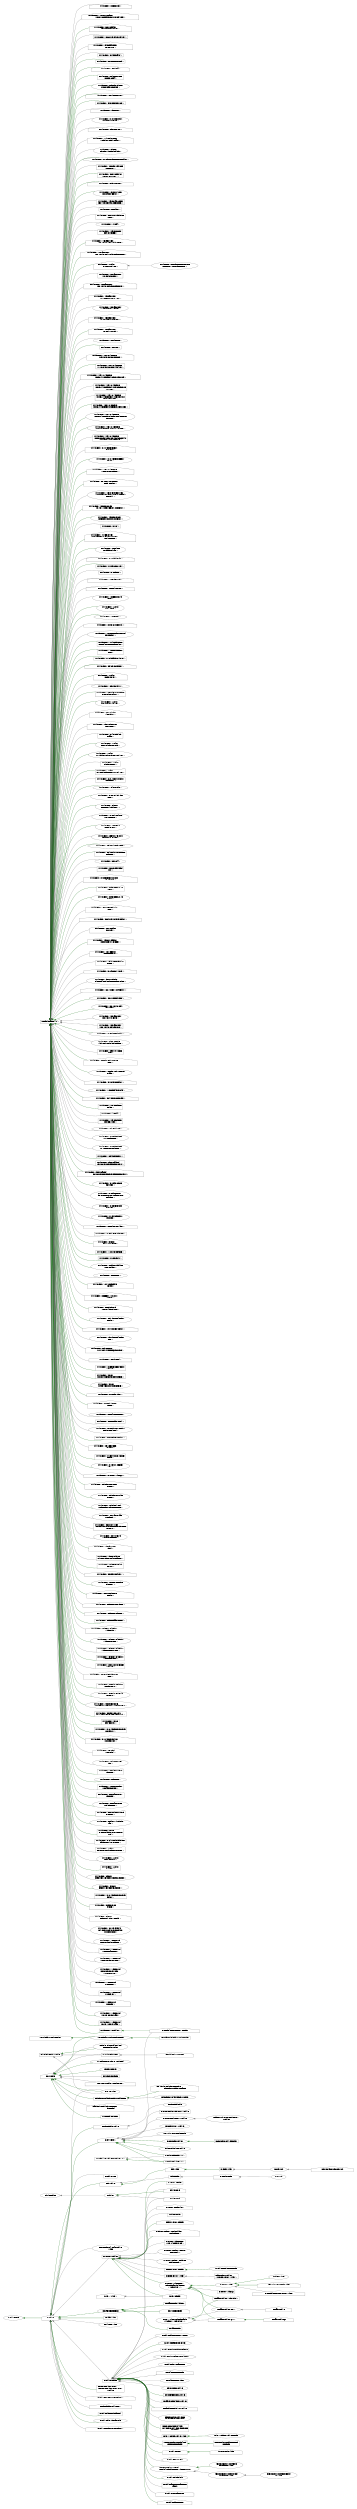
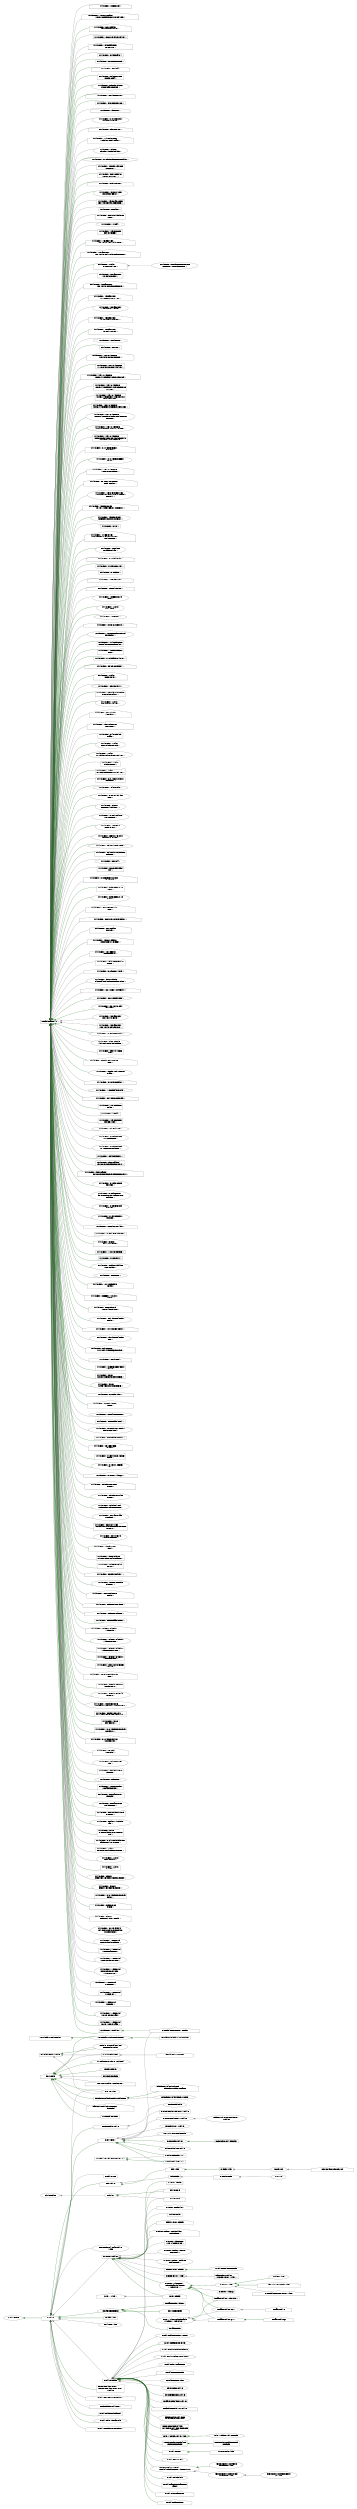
(175, 2088) -> (175, 2088)
